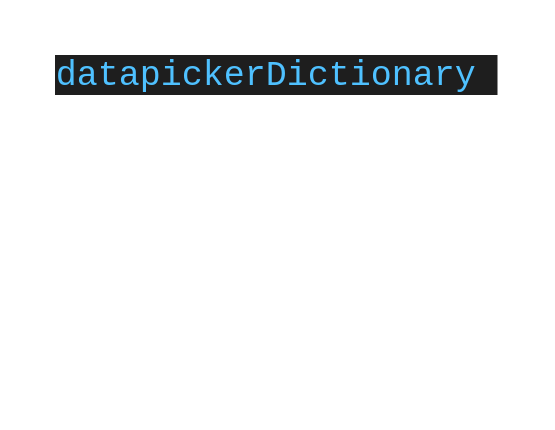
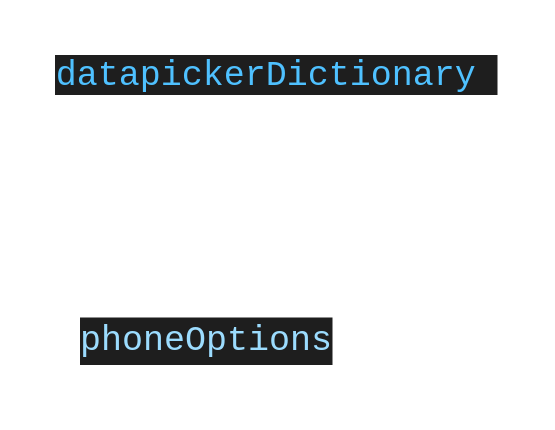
none -> (226, 339)
